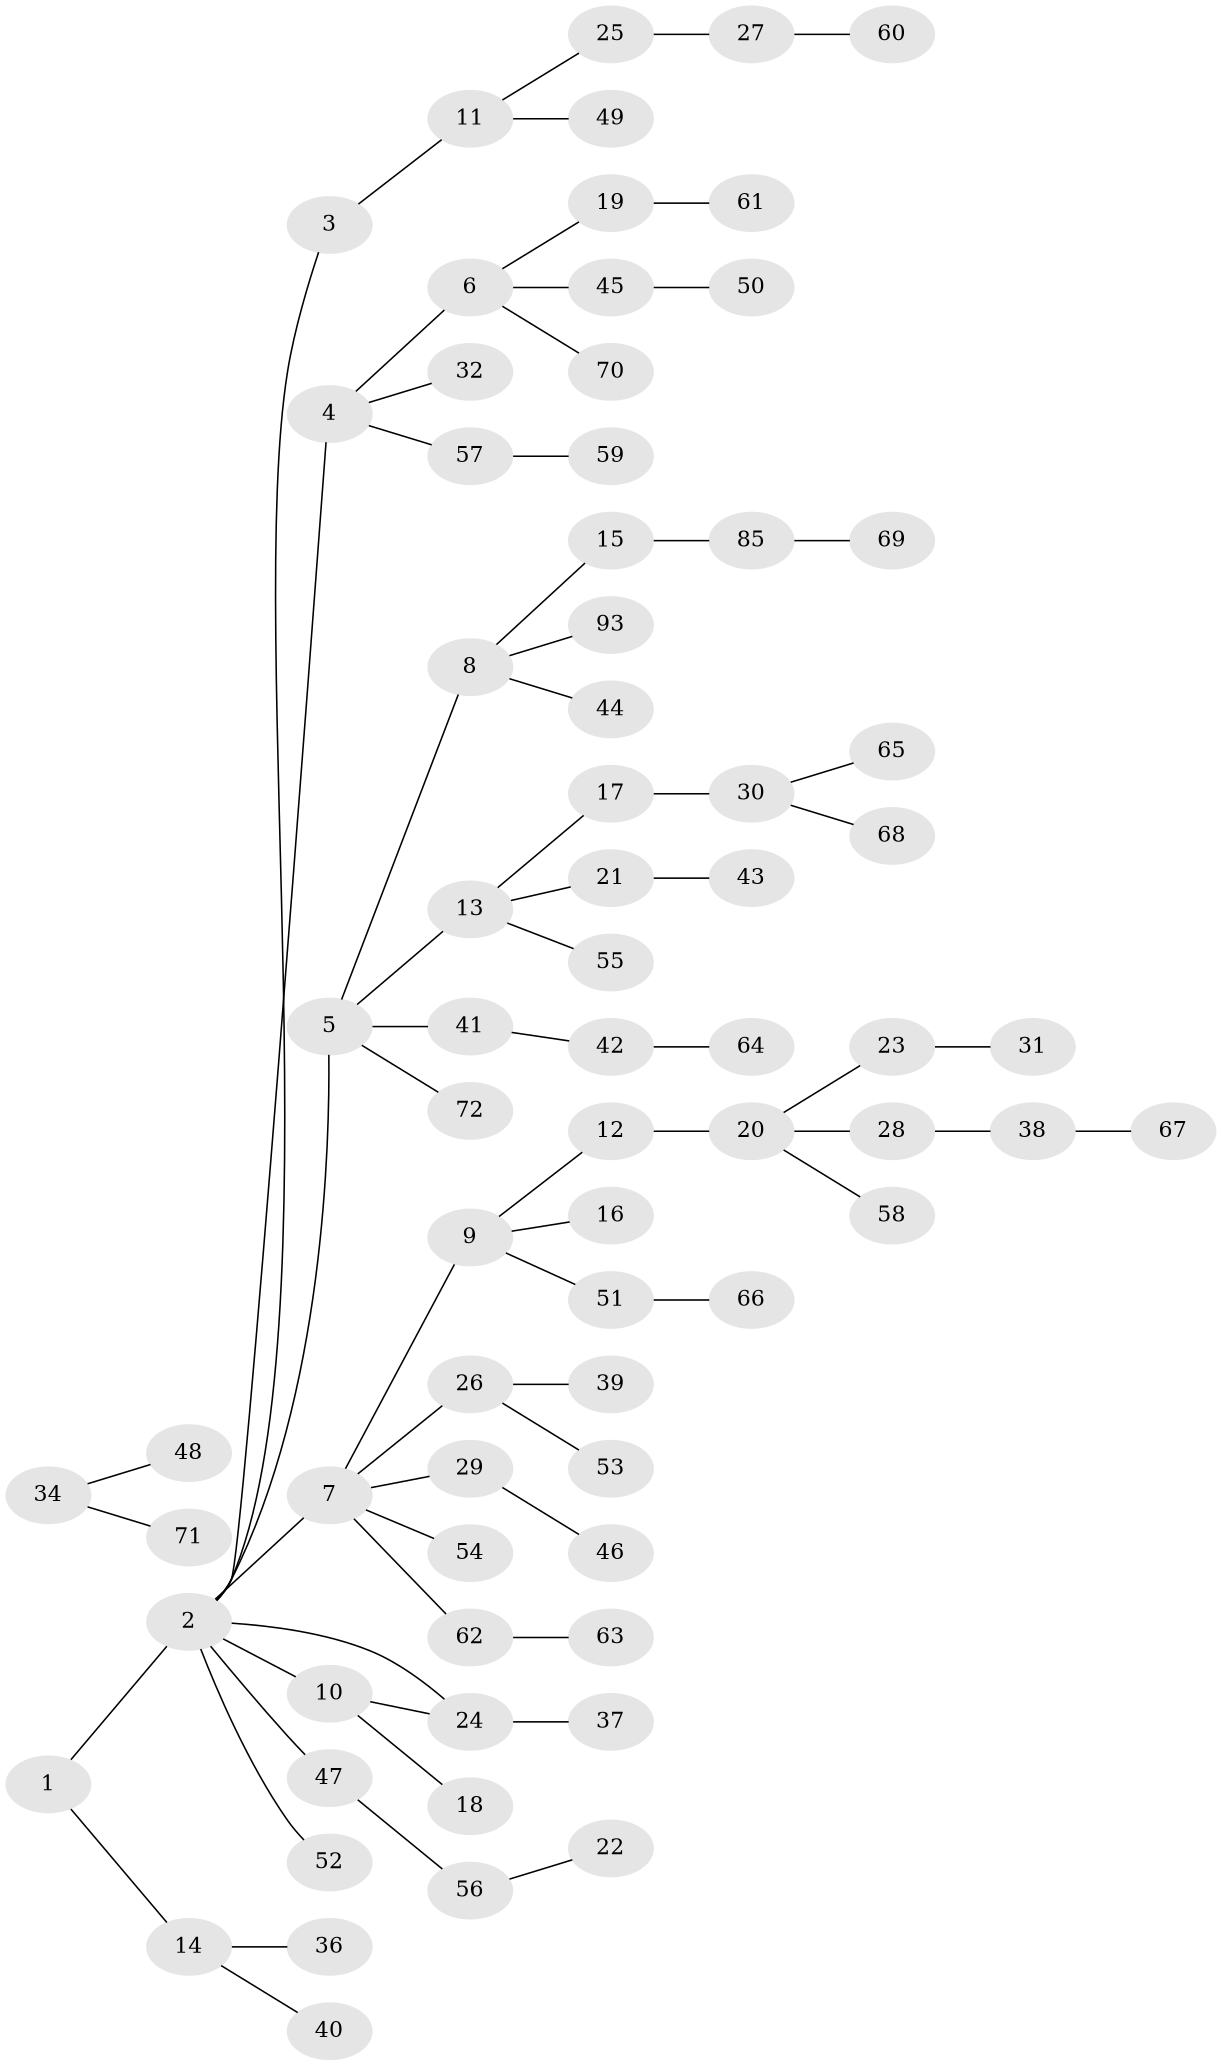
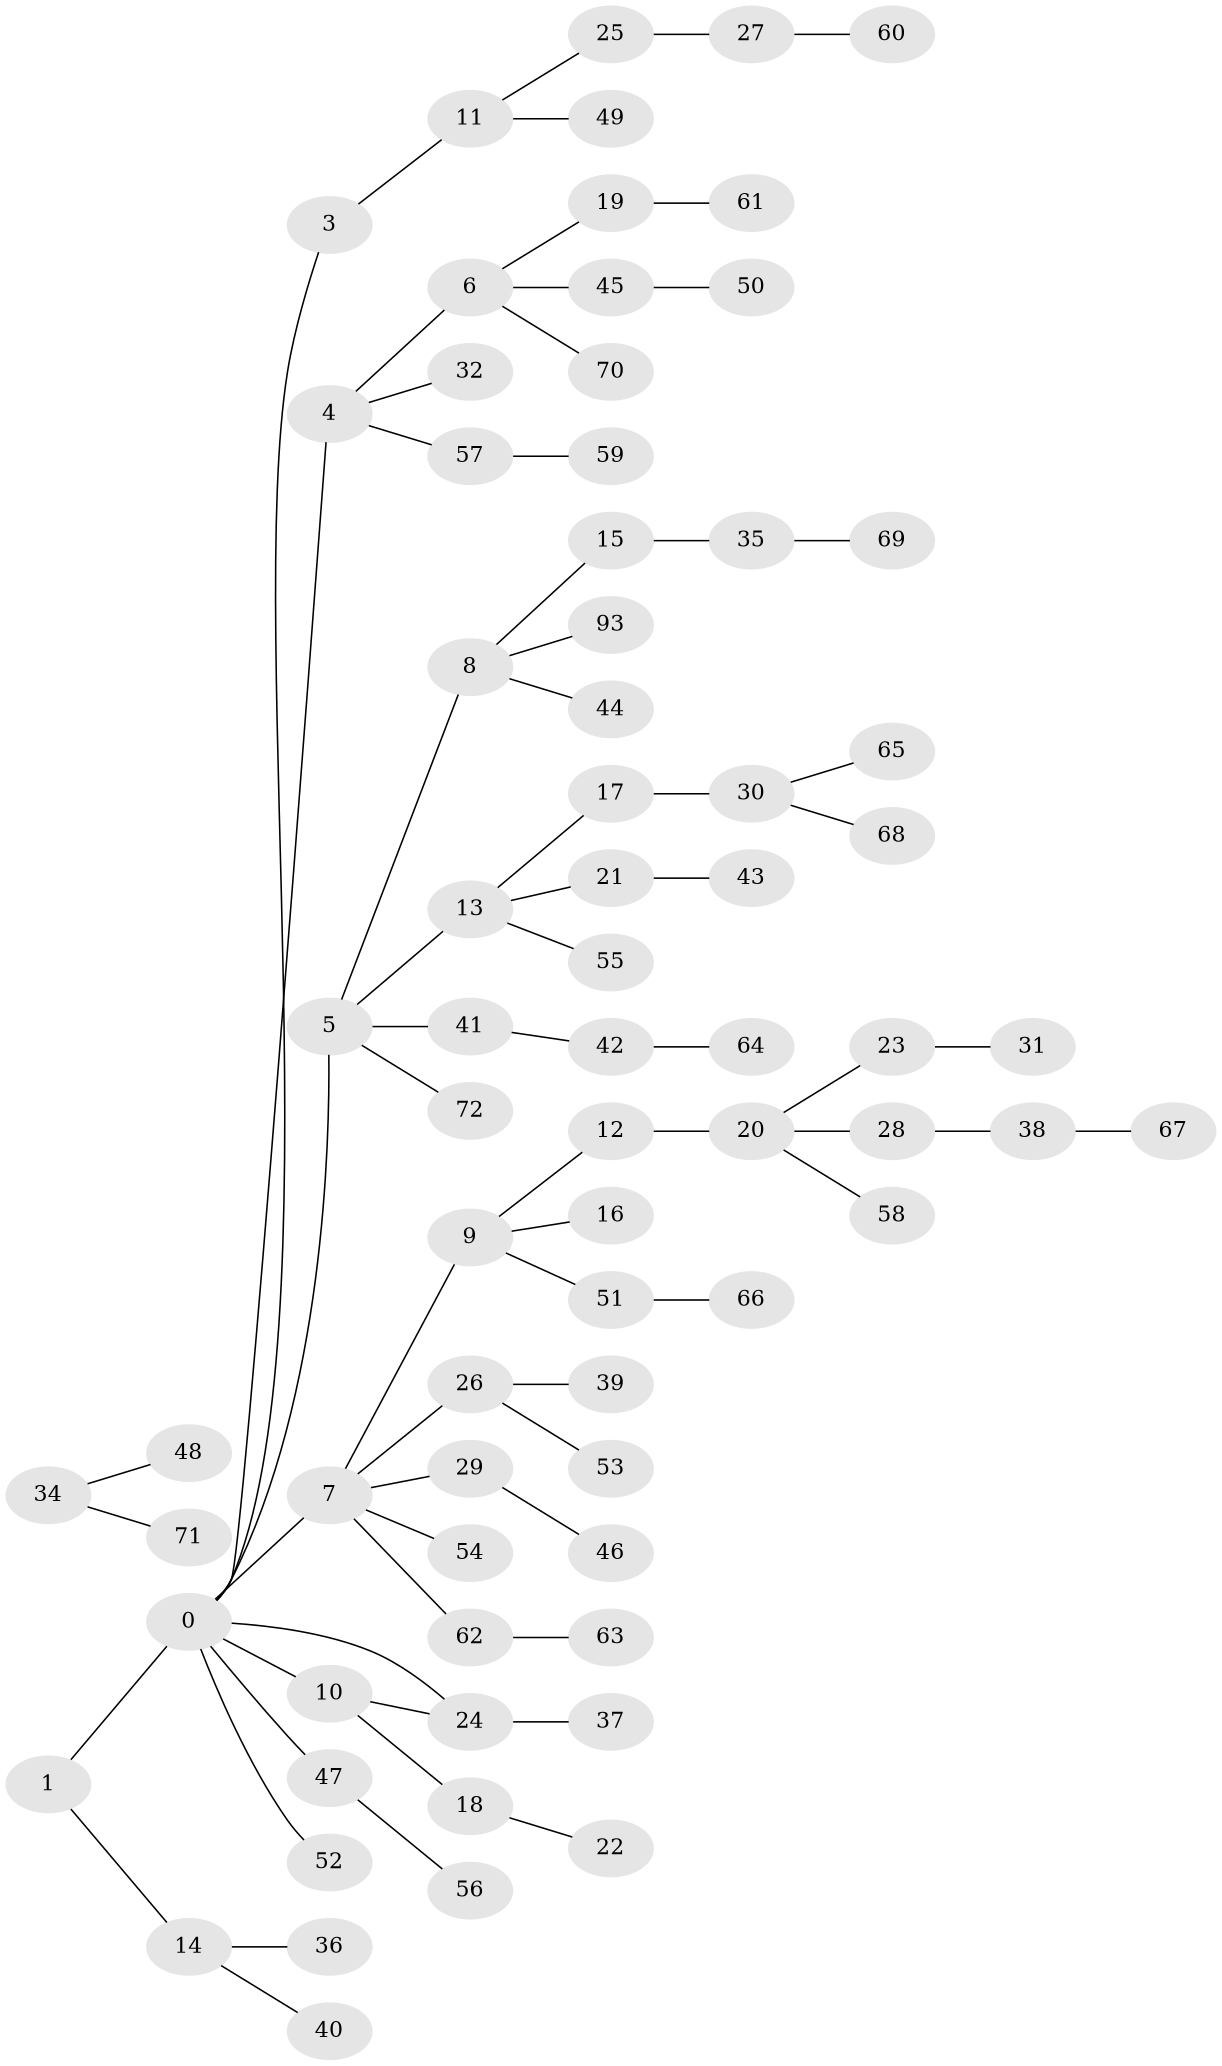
(752, 541) -> (752, 541)
(189, 1622) -> (189, 1622)
(541, 1869) -> (541, 1827)
